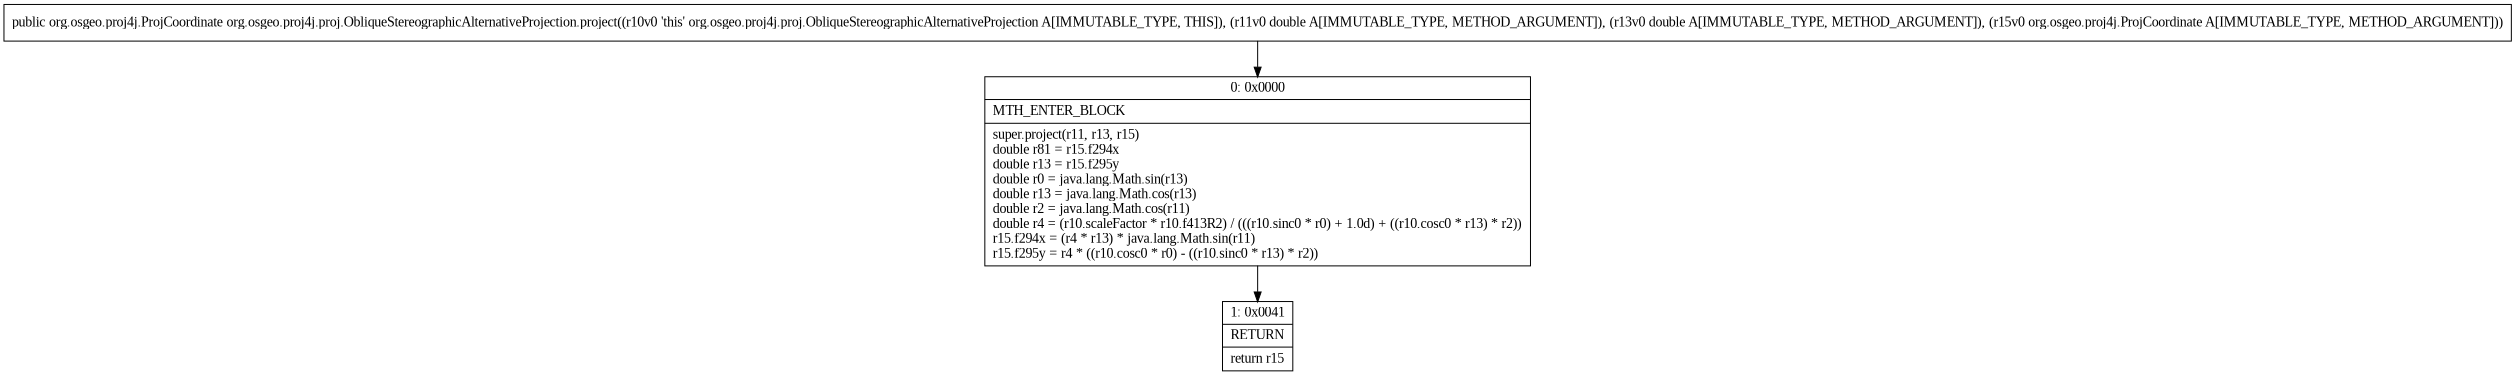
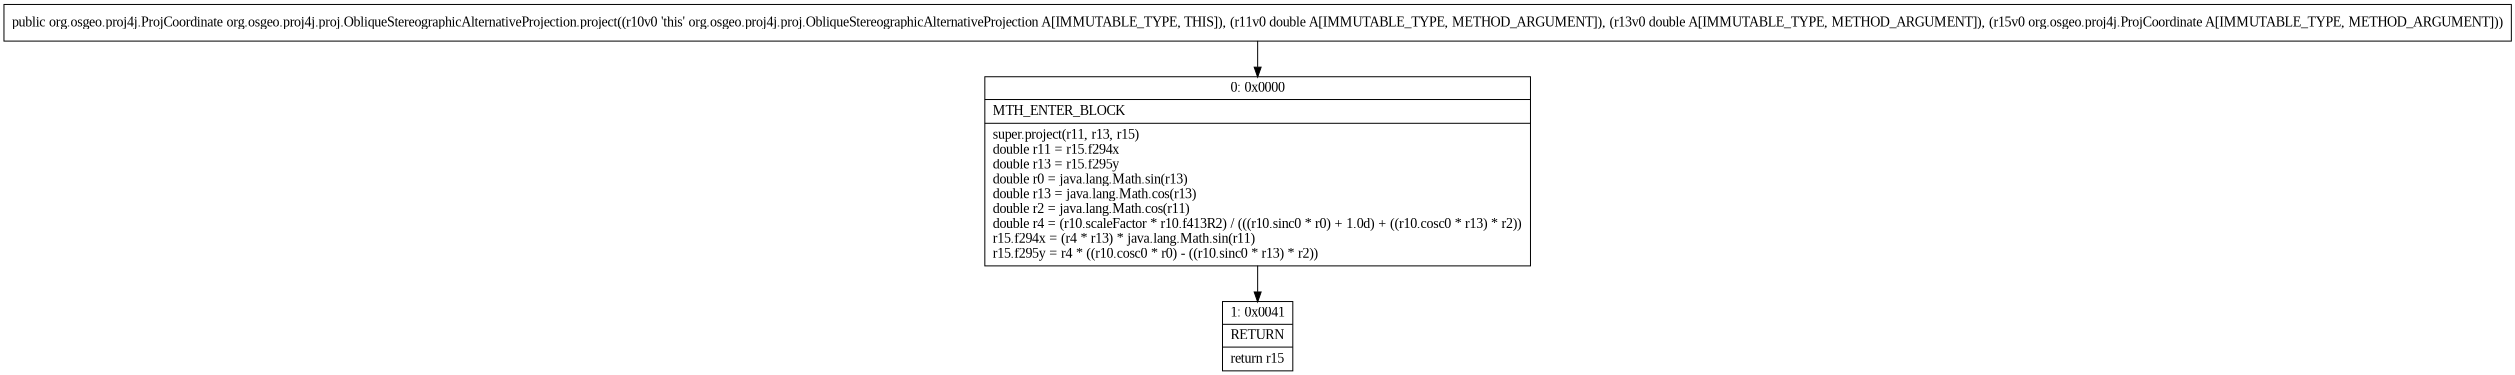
(1056, 150) -> (1056, 150)
